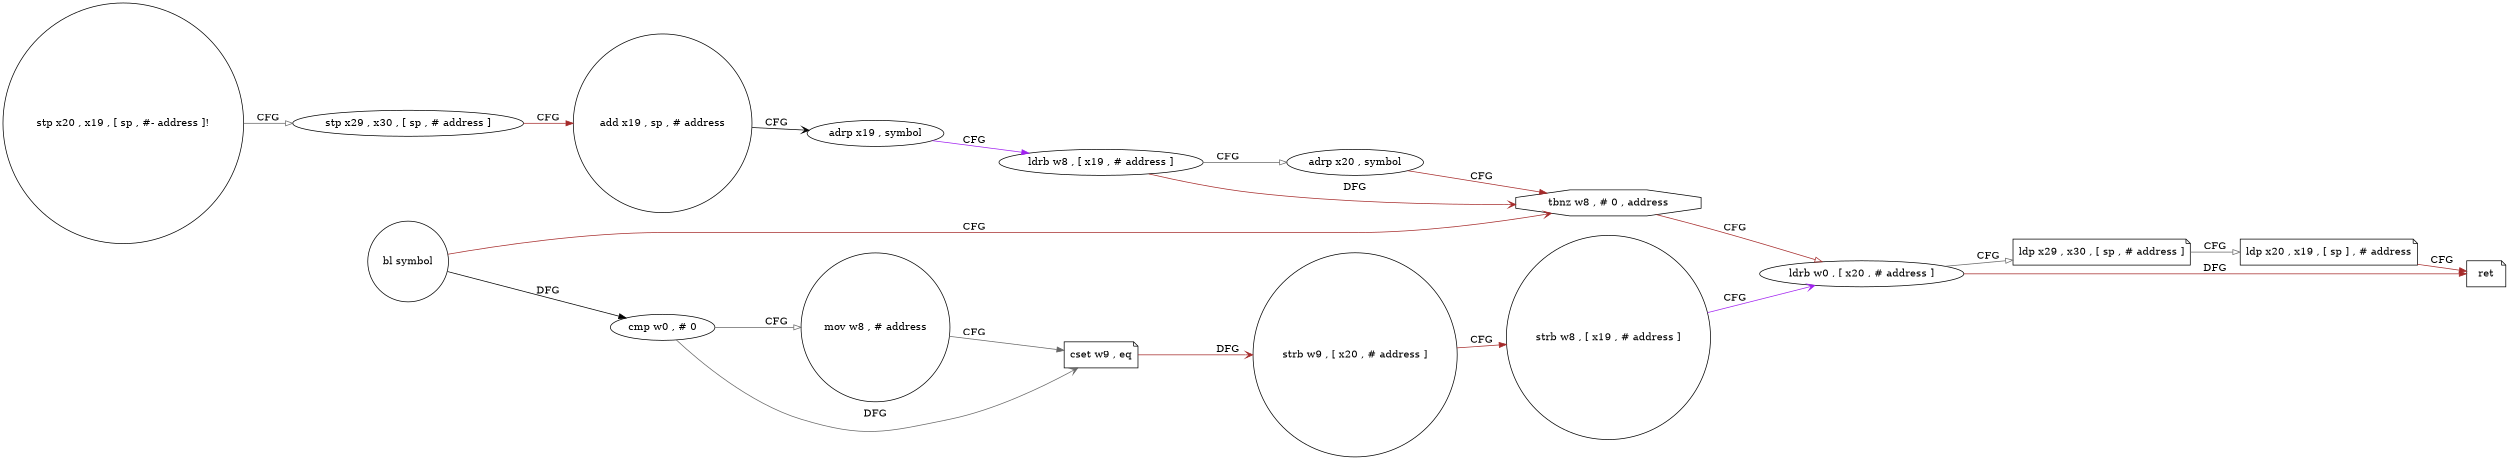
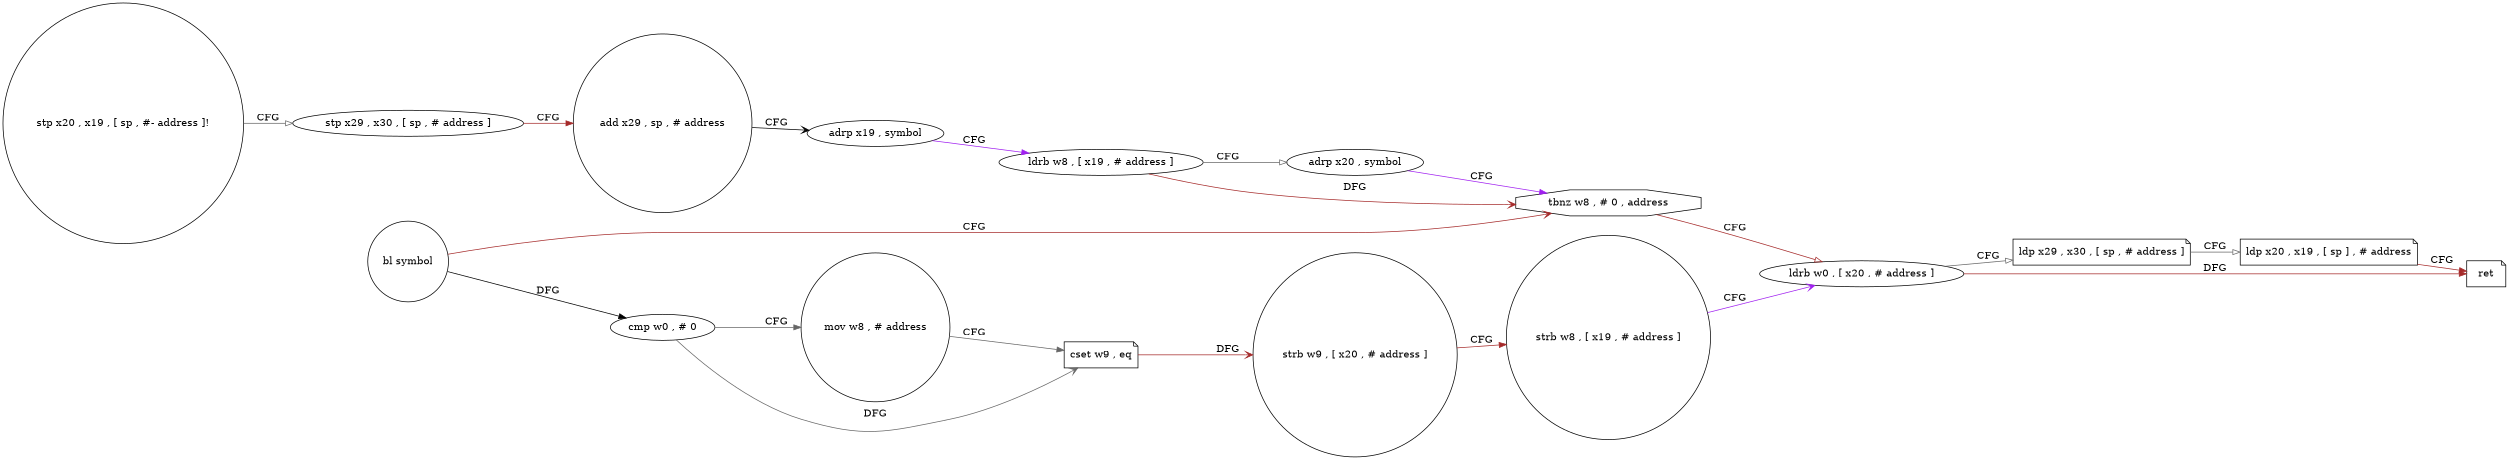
(663, 123) -> (663, 123)
(1474, 181) -> (1474, 181)
(754, 327) -> (754, 327)
